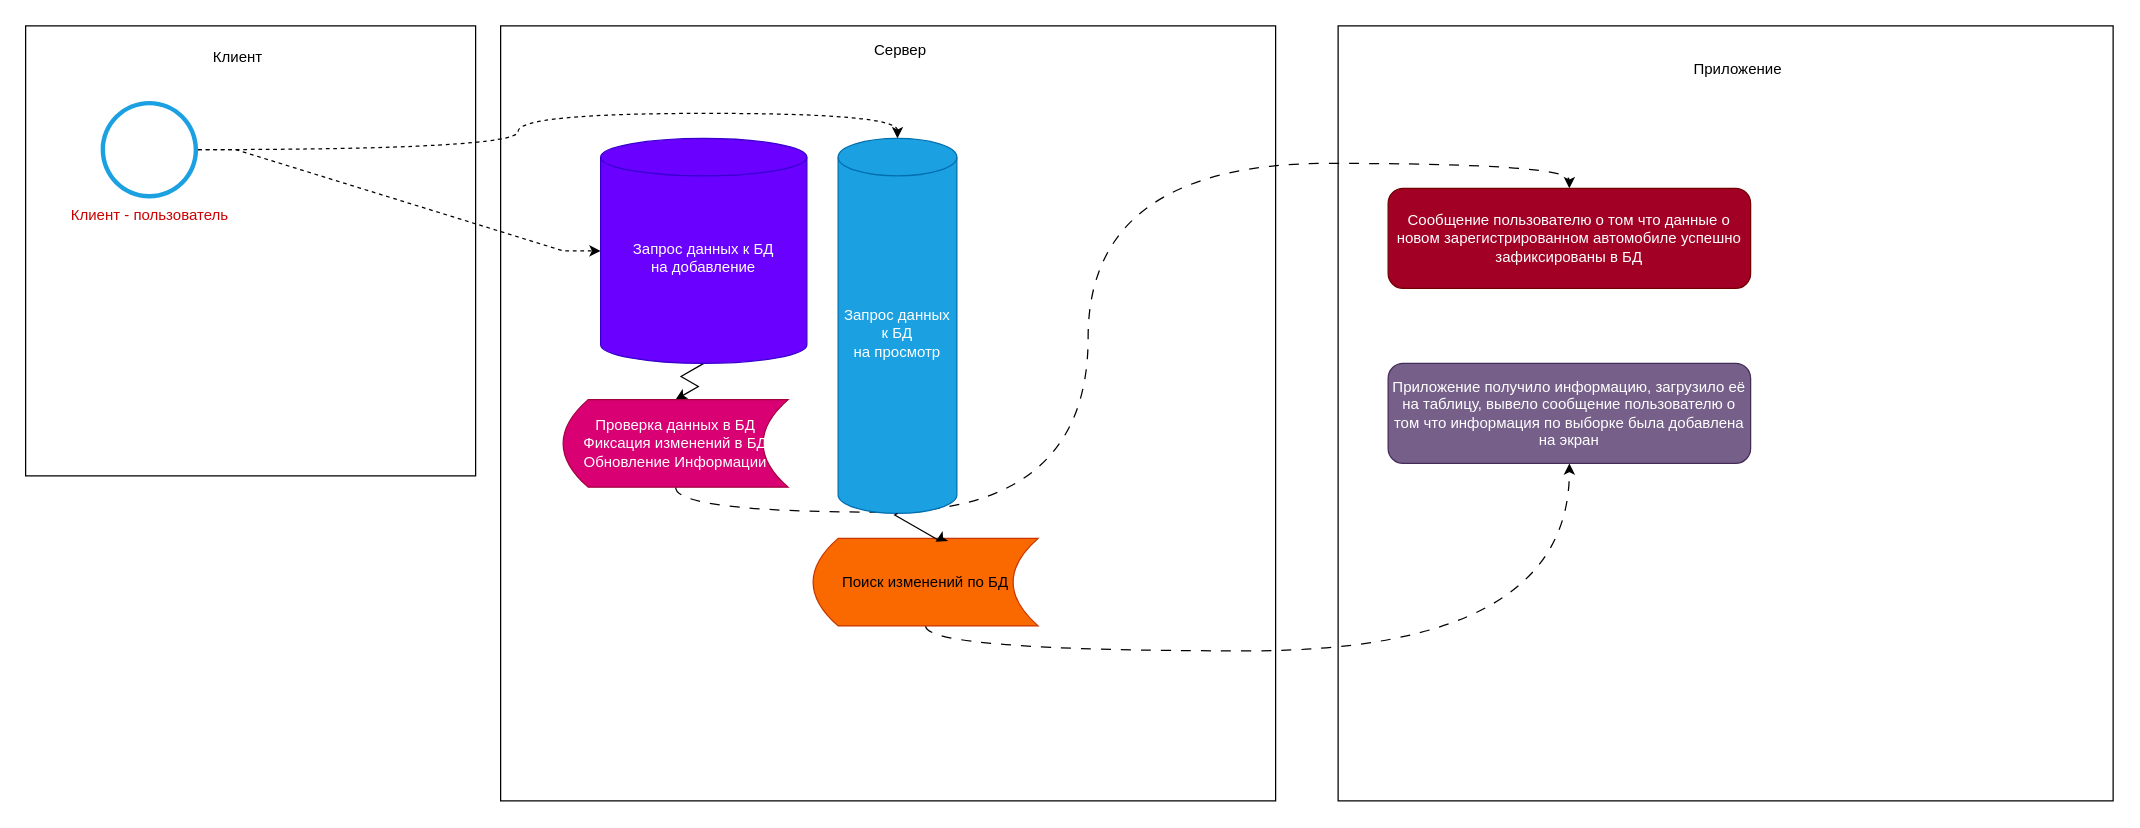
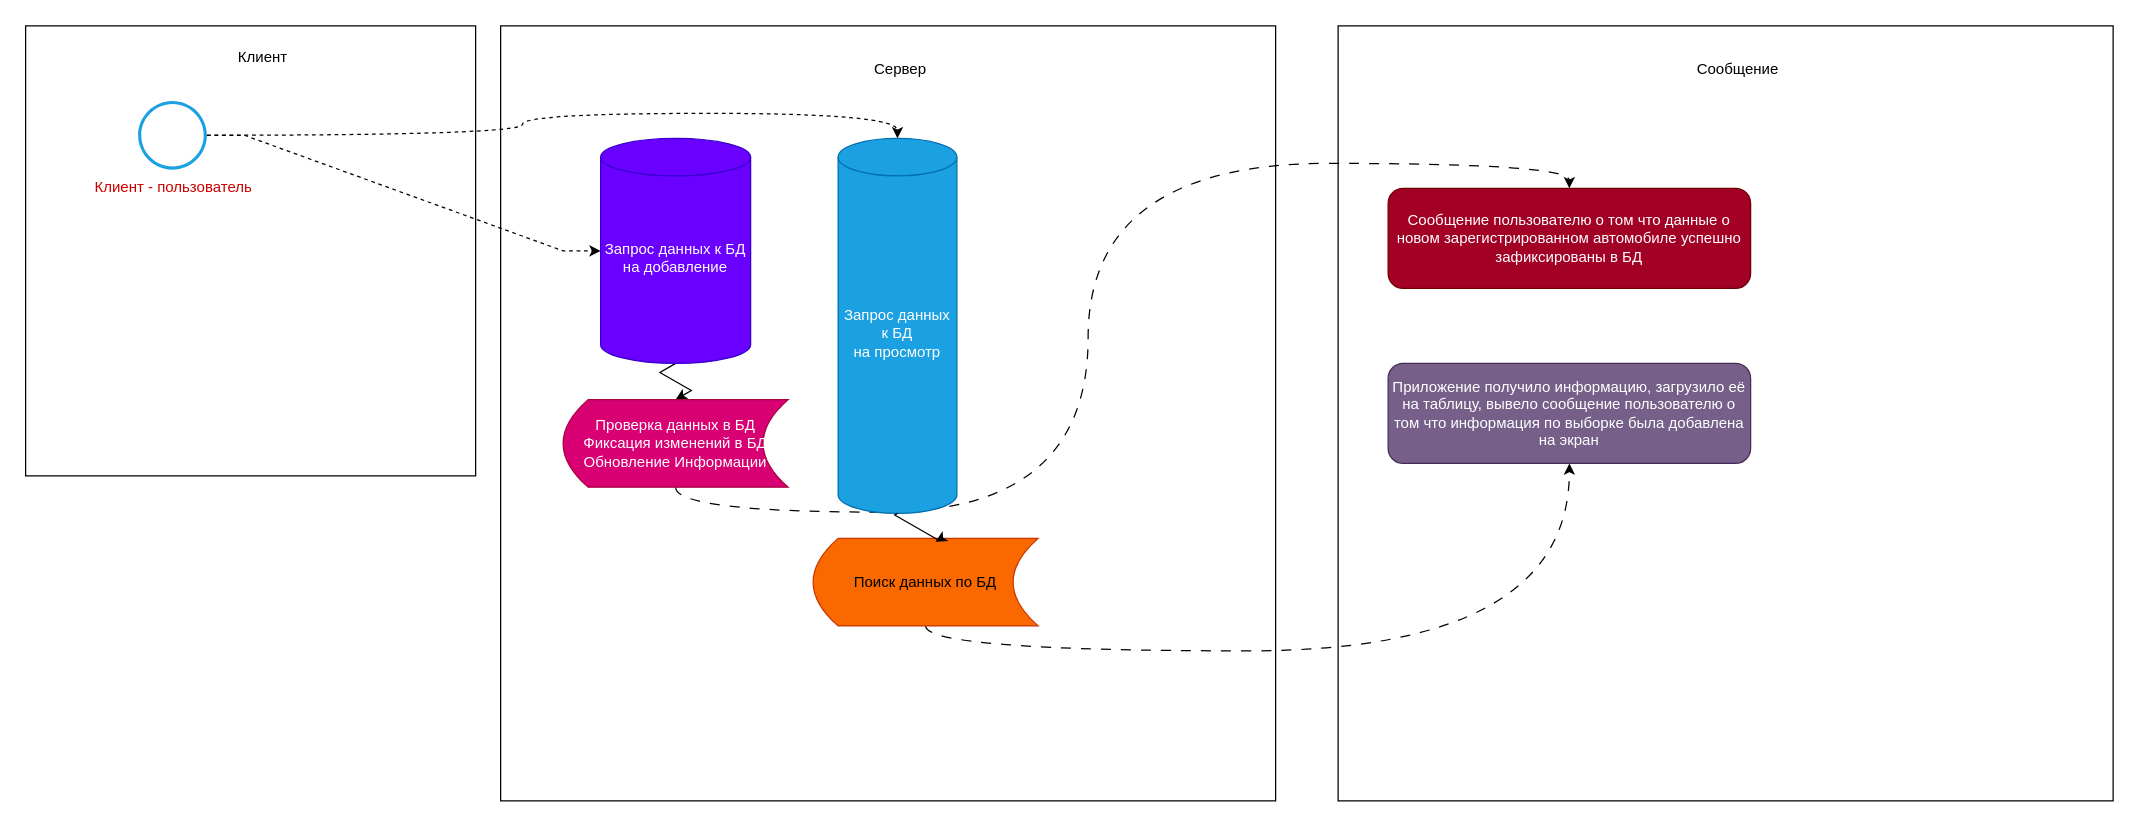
(901, 51) -> (901, 69)
(238, 57) -> (263, 57)
(1738, 69) -> (1738, 69)
(149, 149) -> (173, 135)
(704, 251) -> (676, 251)
(926, 582) -> (926, 582)
